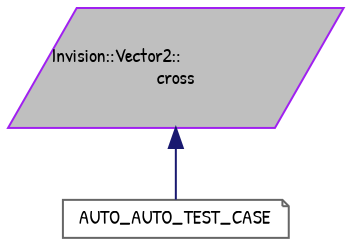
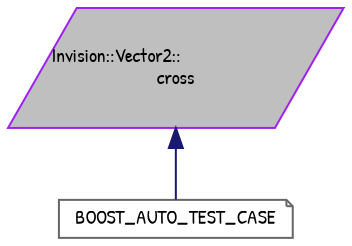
(176, 219) -> (176, 219)
